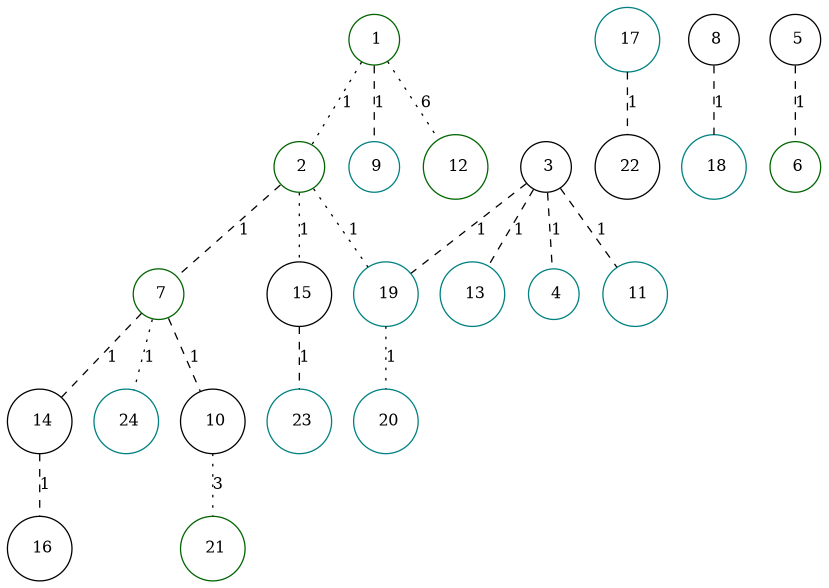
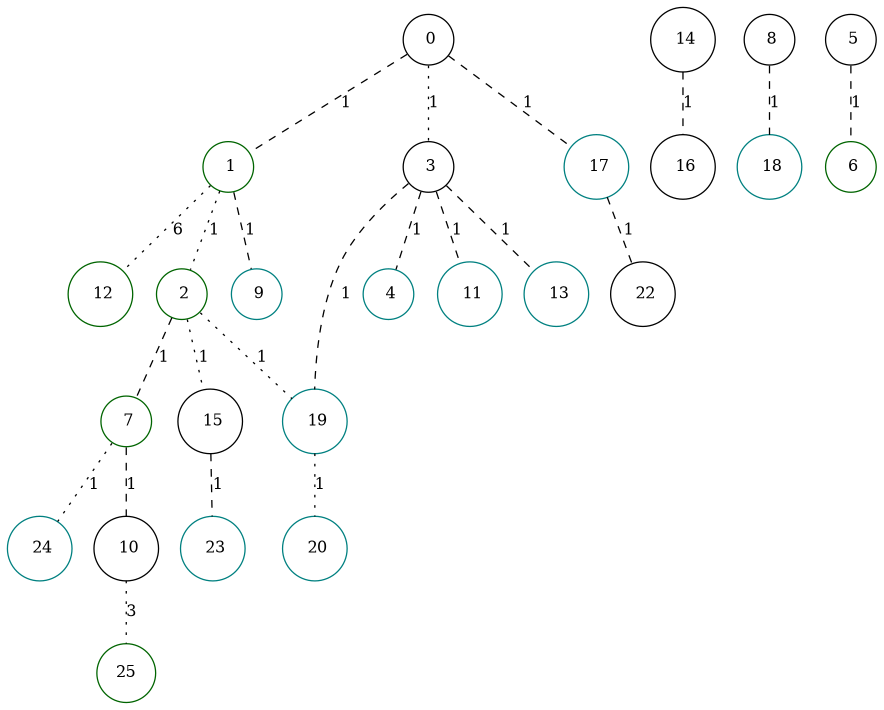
none -> (429, 40)
(101, 355) -> none
(213, 549) -> (126, 673)
